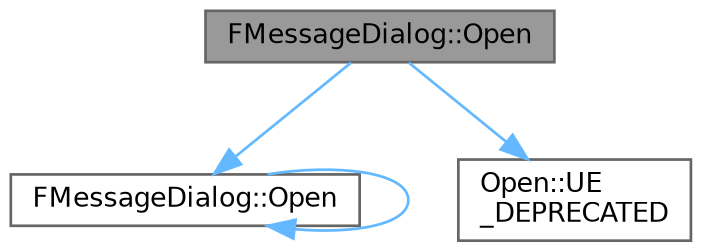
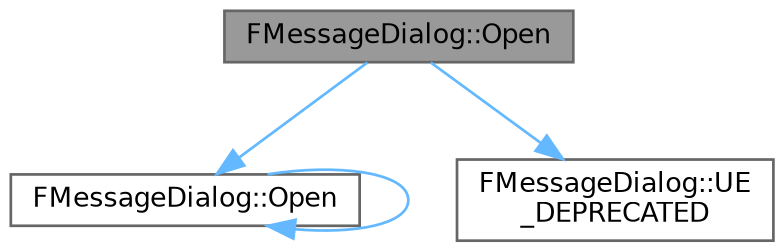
(575, 200) -> (615, 200)
